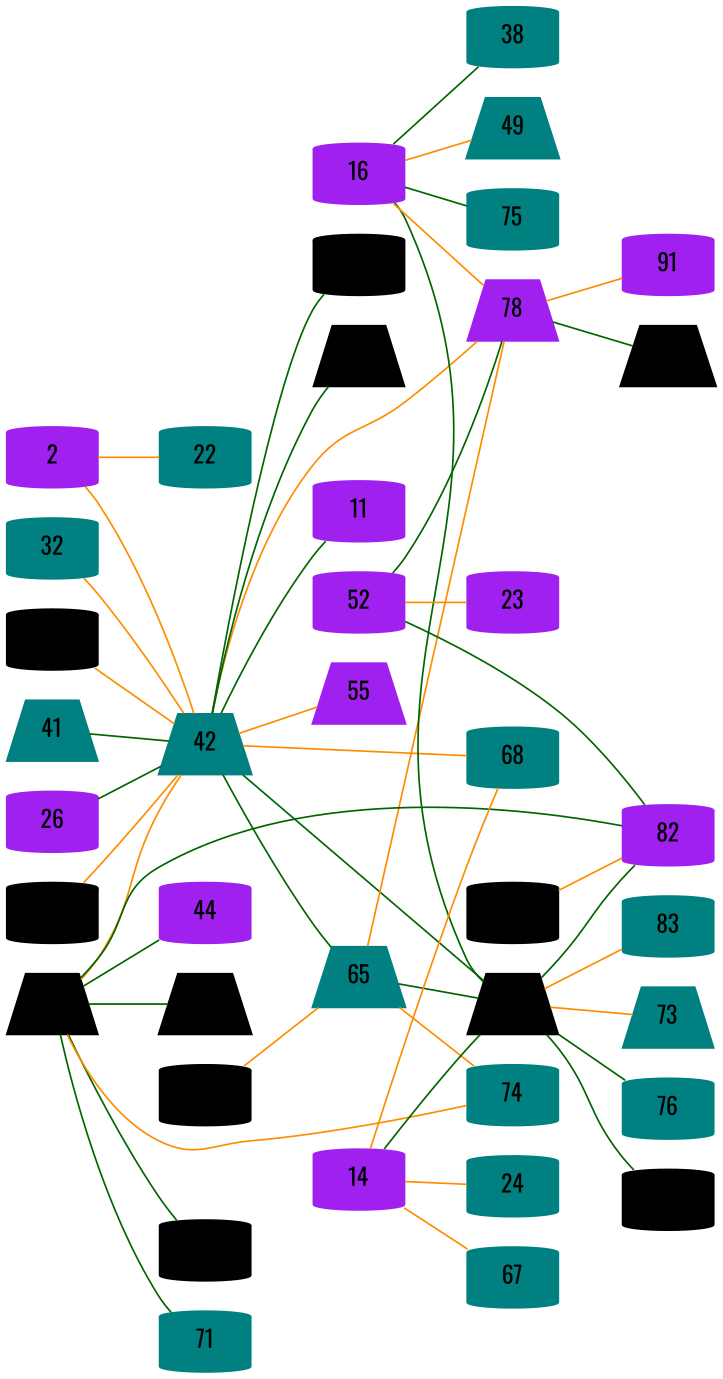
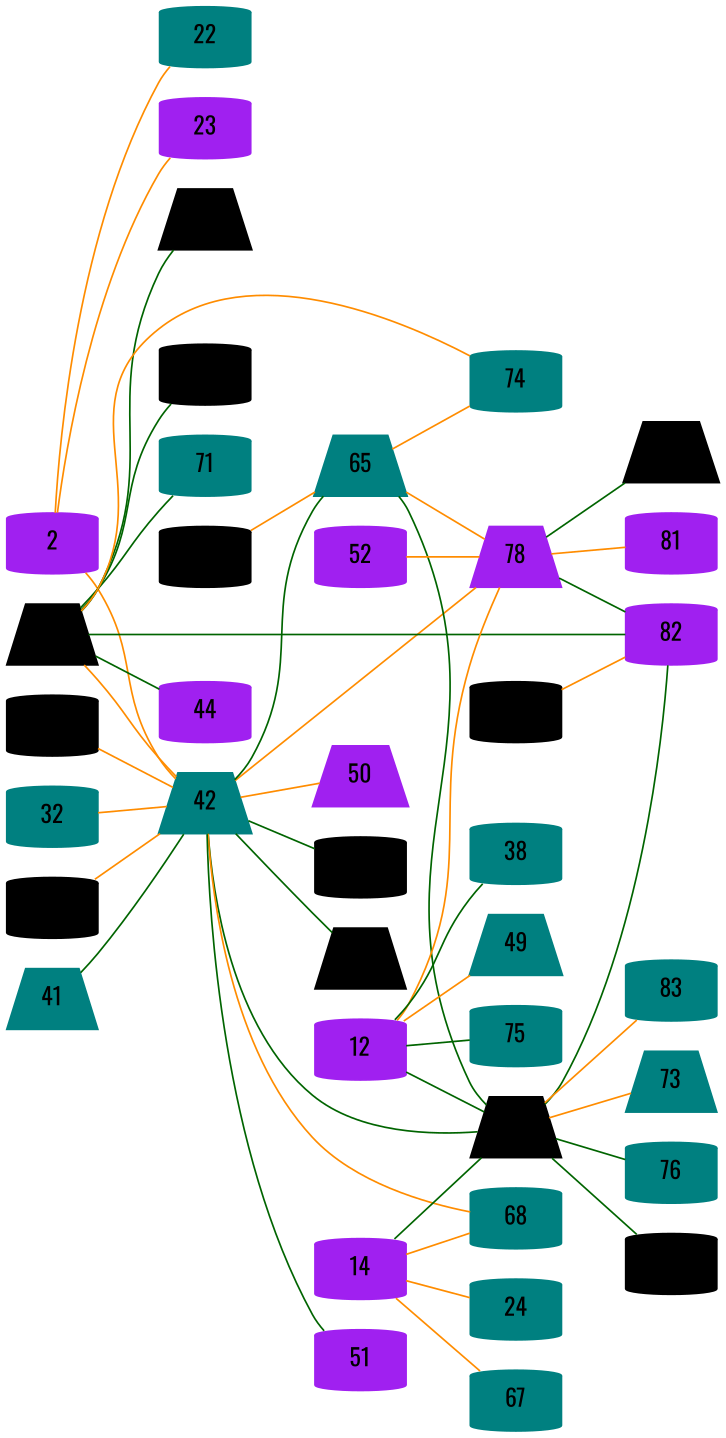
(359, 174) -> (361, 1050)
(668, 265) -> (671, 543)
(465, 444) -> (443, 557)
(359, 511) -> (361, 1360)
(422, 602) -> (95, 329)
(359, 694) -> (361, 776)
(538, 696) -> (592, 595)
(52, 822) -> none
